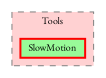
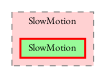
(53, 21) -> (53, 21)
